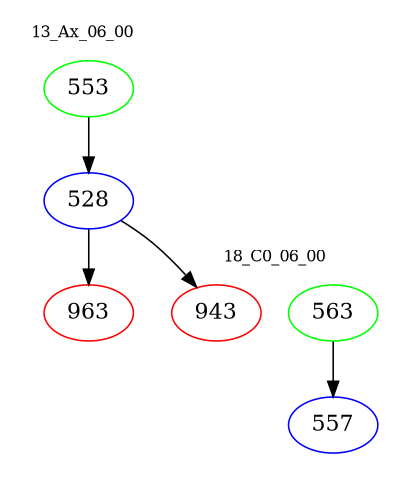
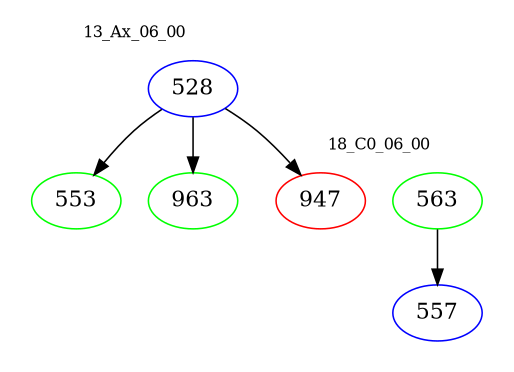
(89, 137) -> (131, 134)
(89, 313) -> (193, 201)
(216, 313) -> (321, 201)
